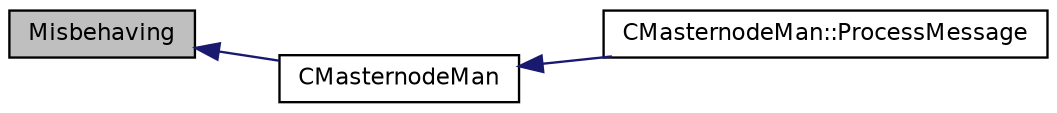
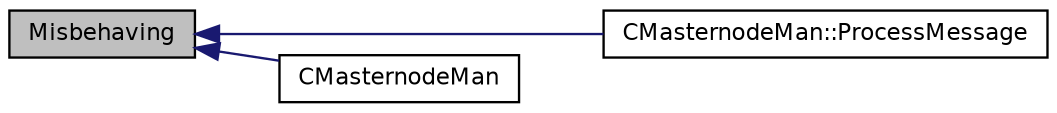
(577, 60) -> (411, 34)
